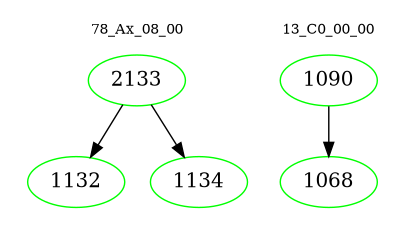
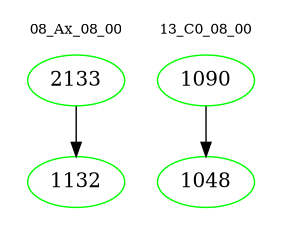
(138, 30) -> (76, 30)
(329, 30) -> (206, 30)
(199, 182) -> none
(329, 182) -> (206, 182)
